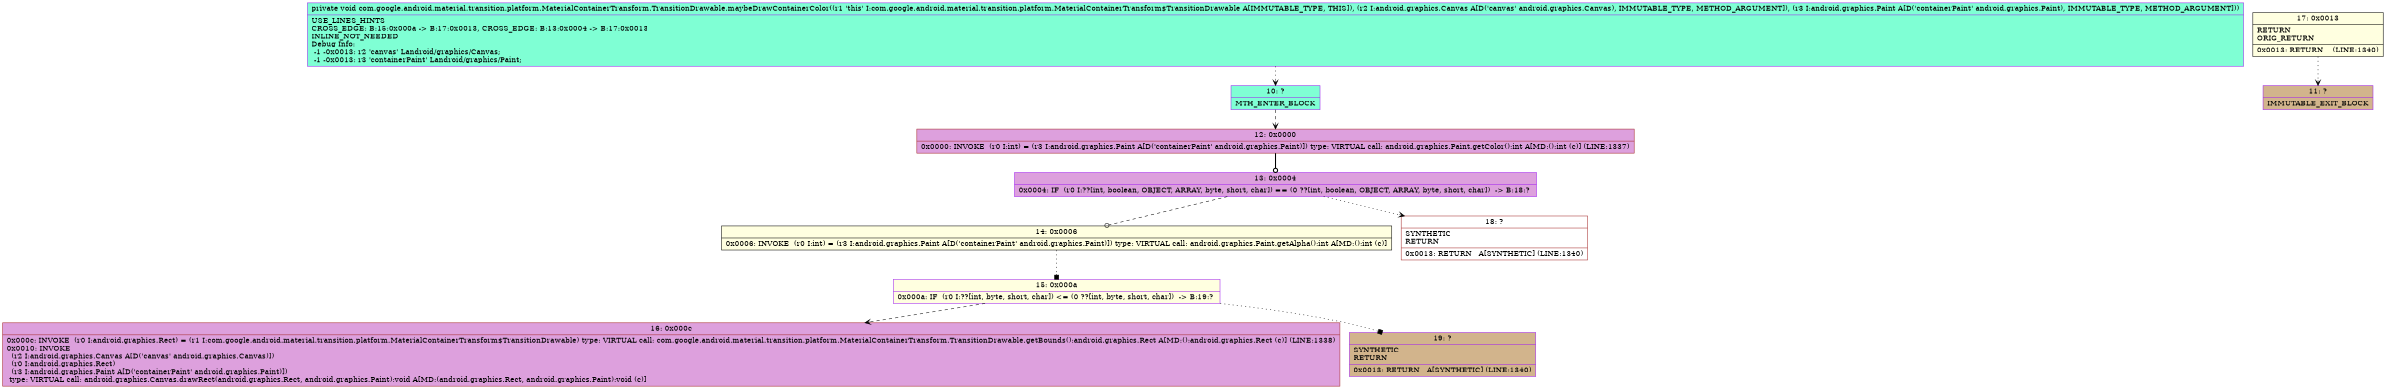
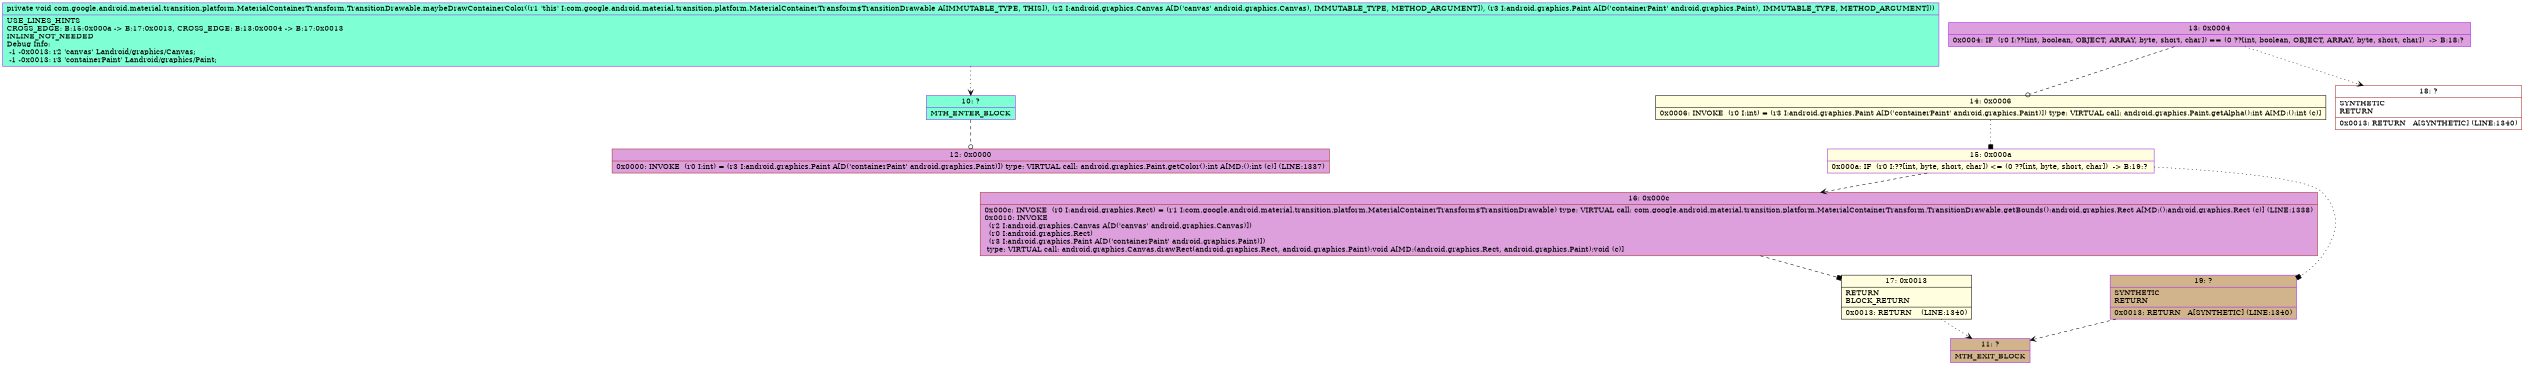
(2286, 38) -> (1878, 301)
(2318, 103) -> (1990, 356)
(1276, 117) -> (971, 132)
(1276, 161) -> none
none -> (1798, 266)
none -> (2076, 329)
